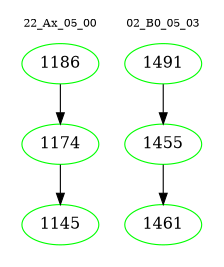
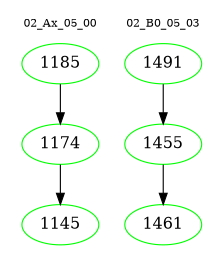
(60, 24) -> (60, 24)
(60, 64) -> (60, 64)
